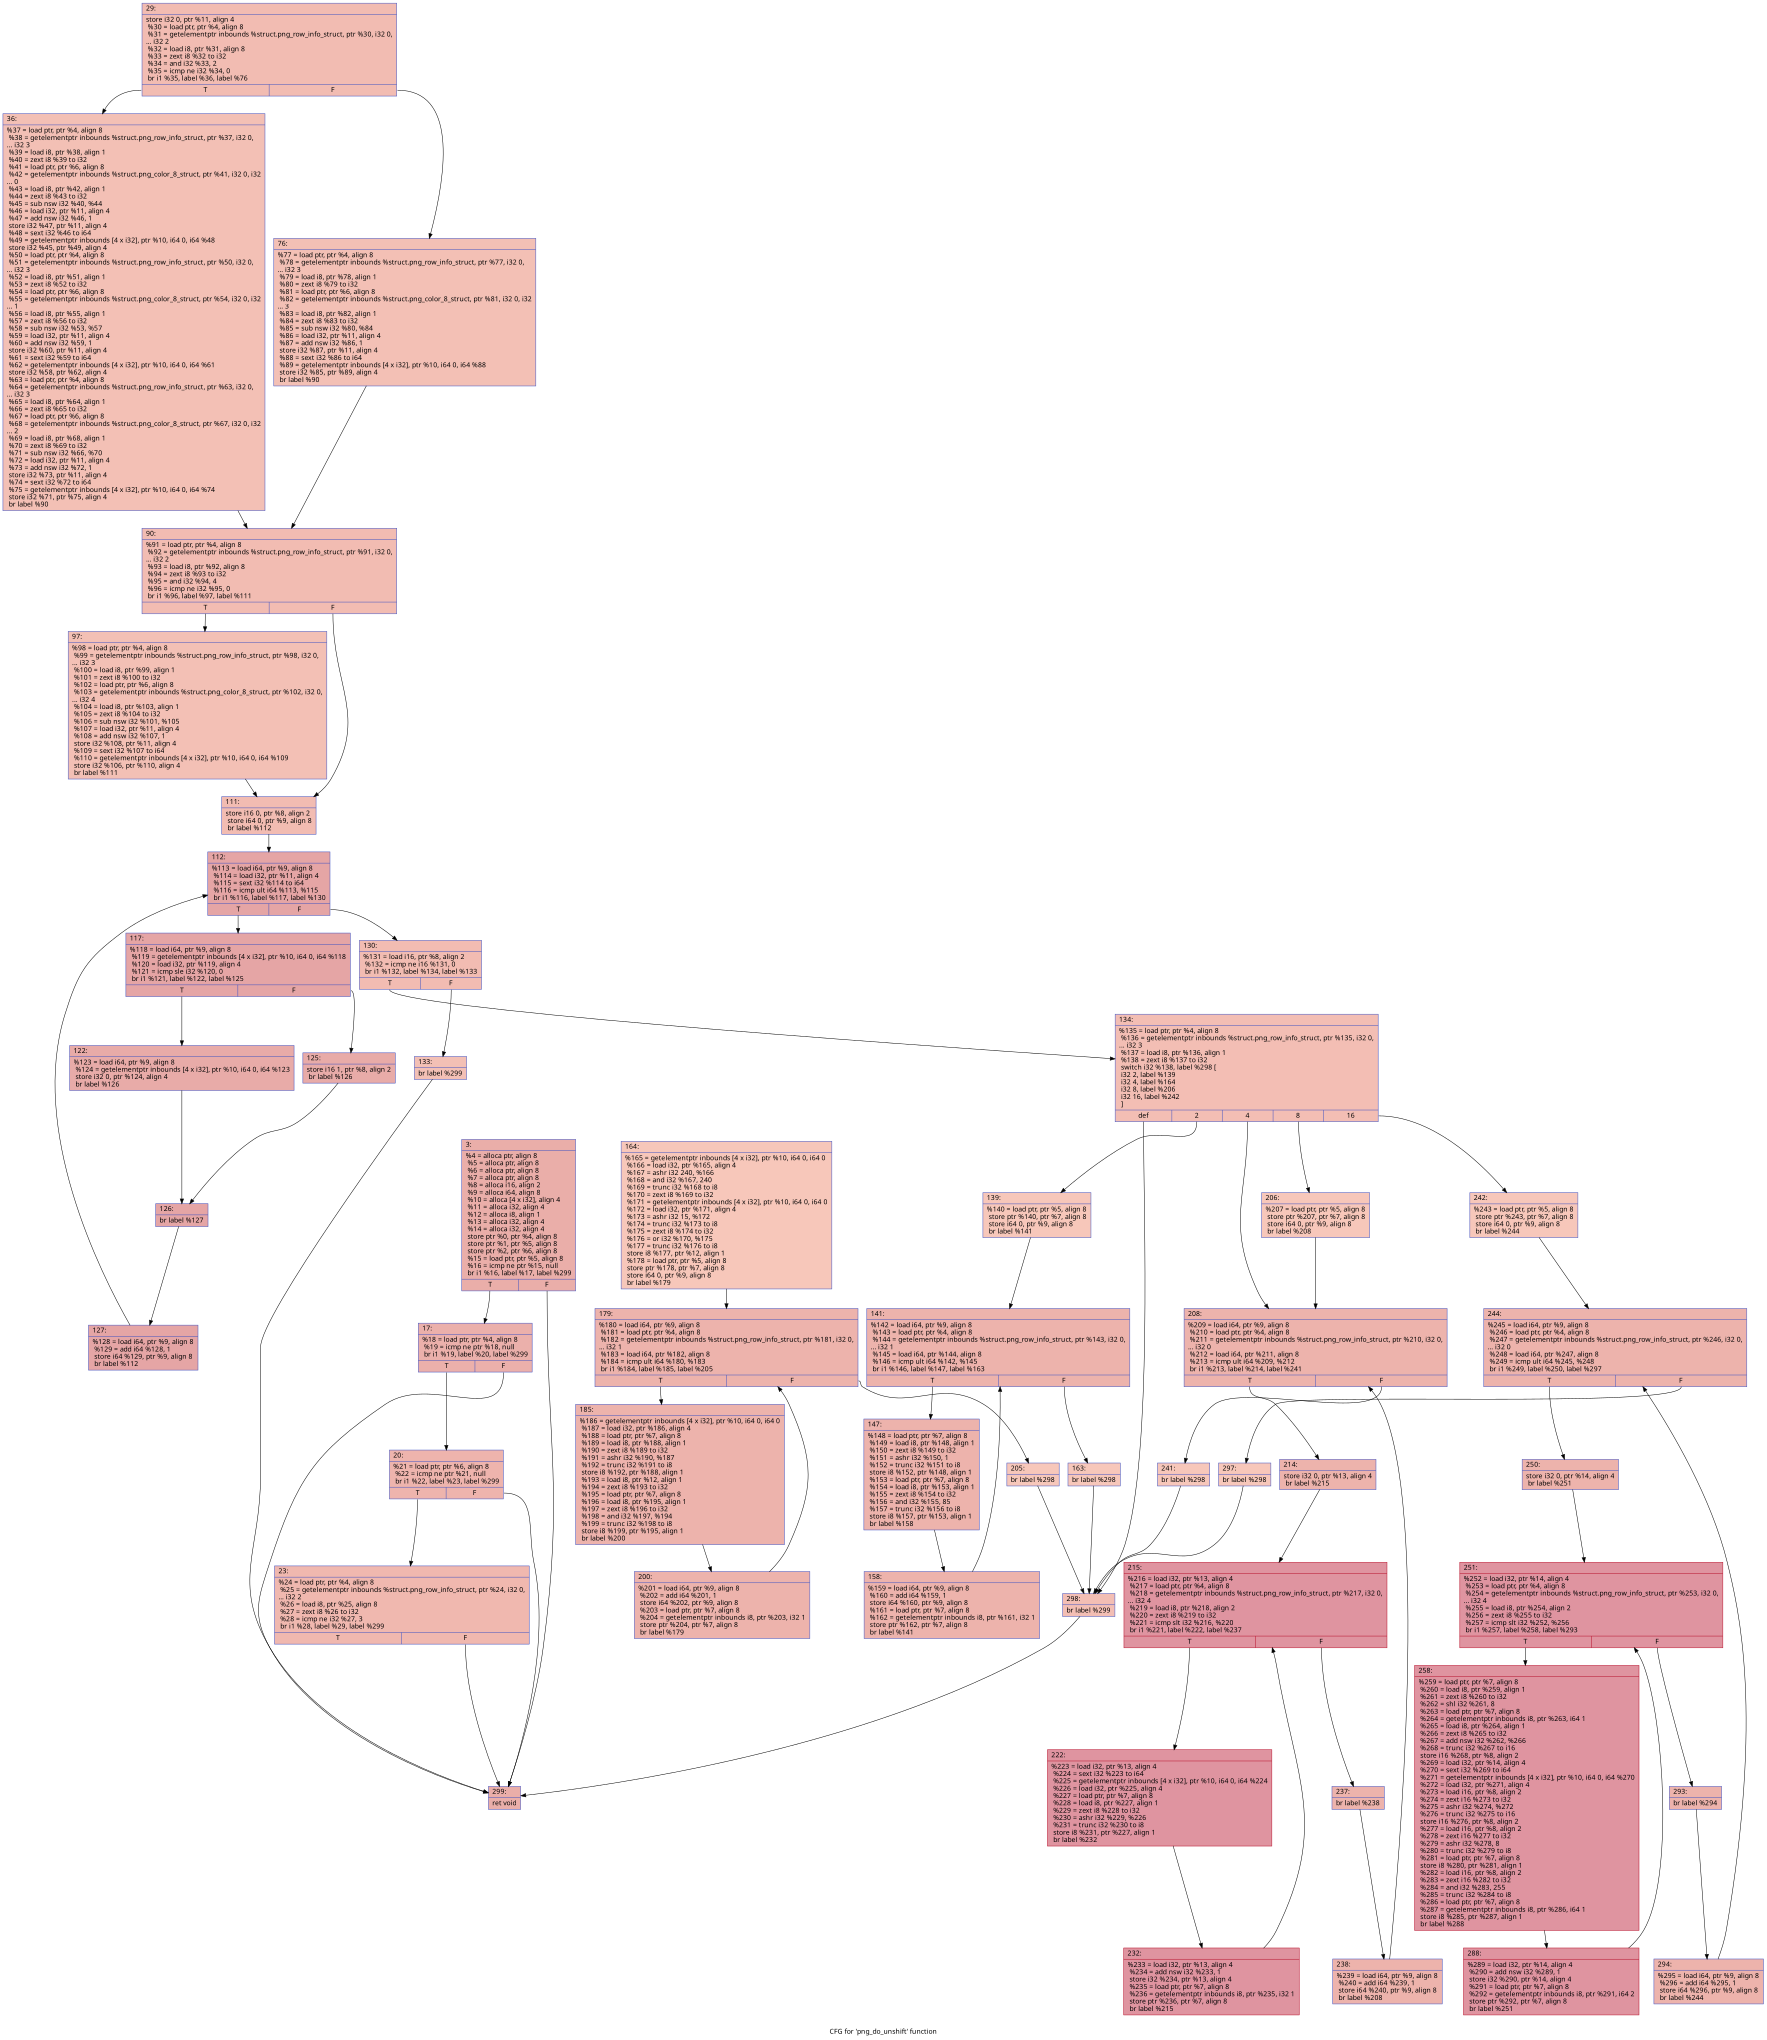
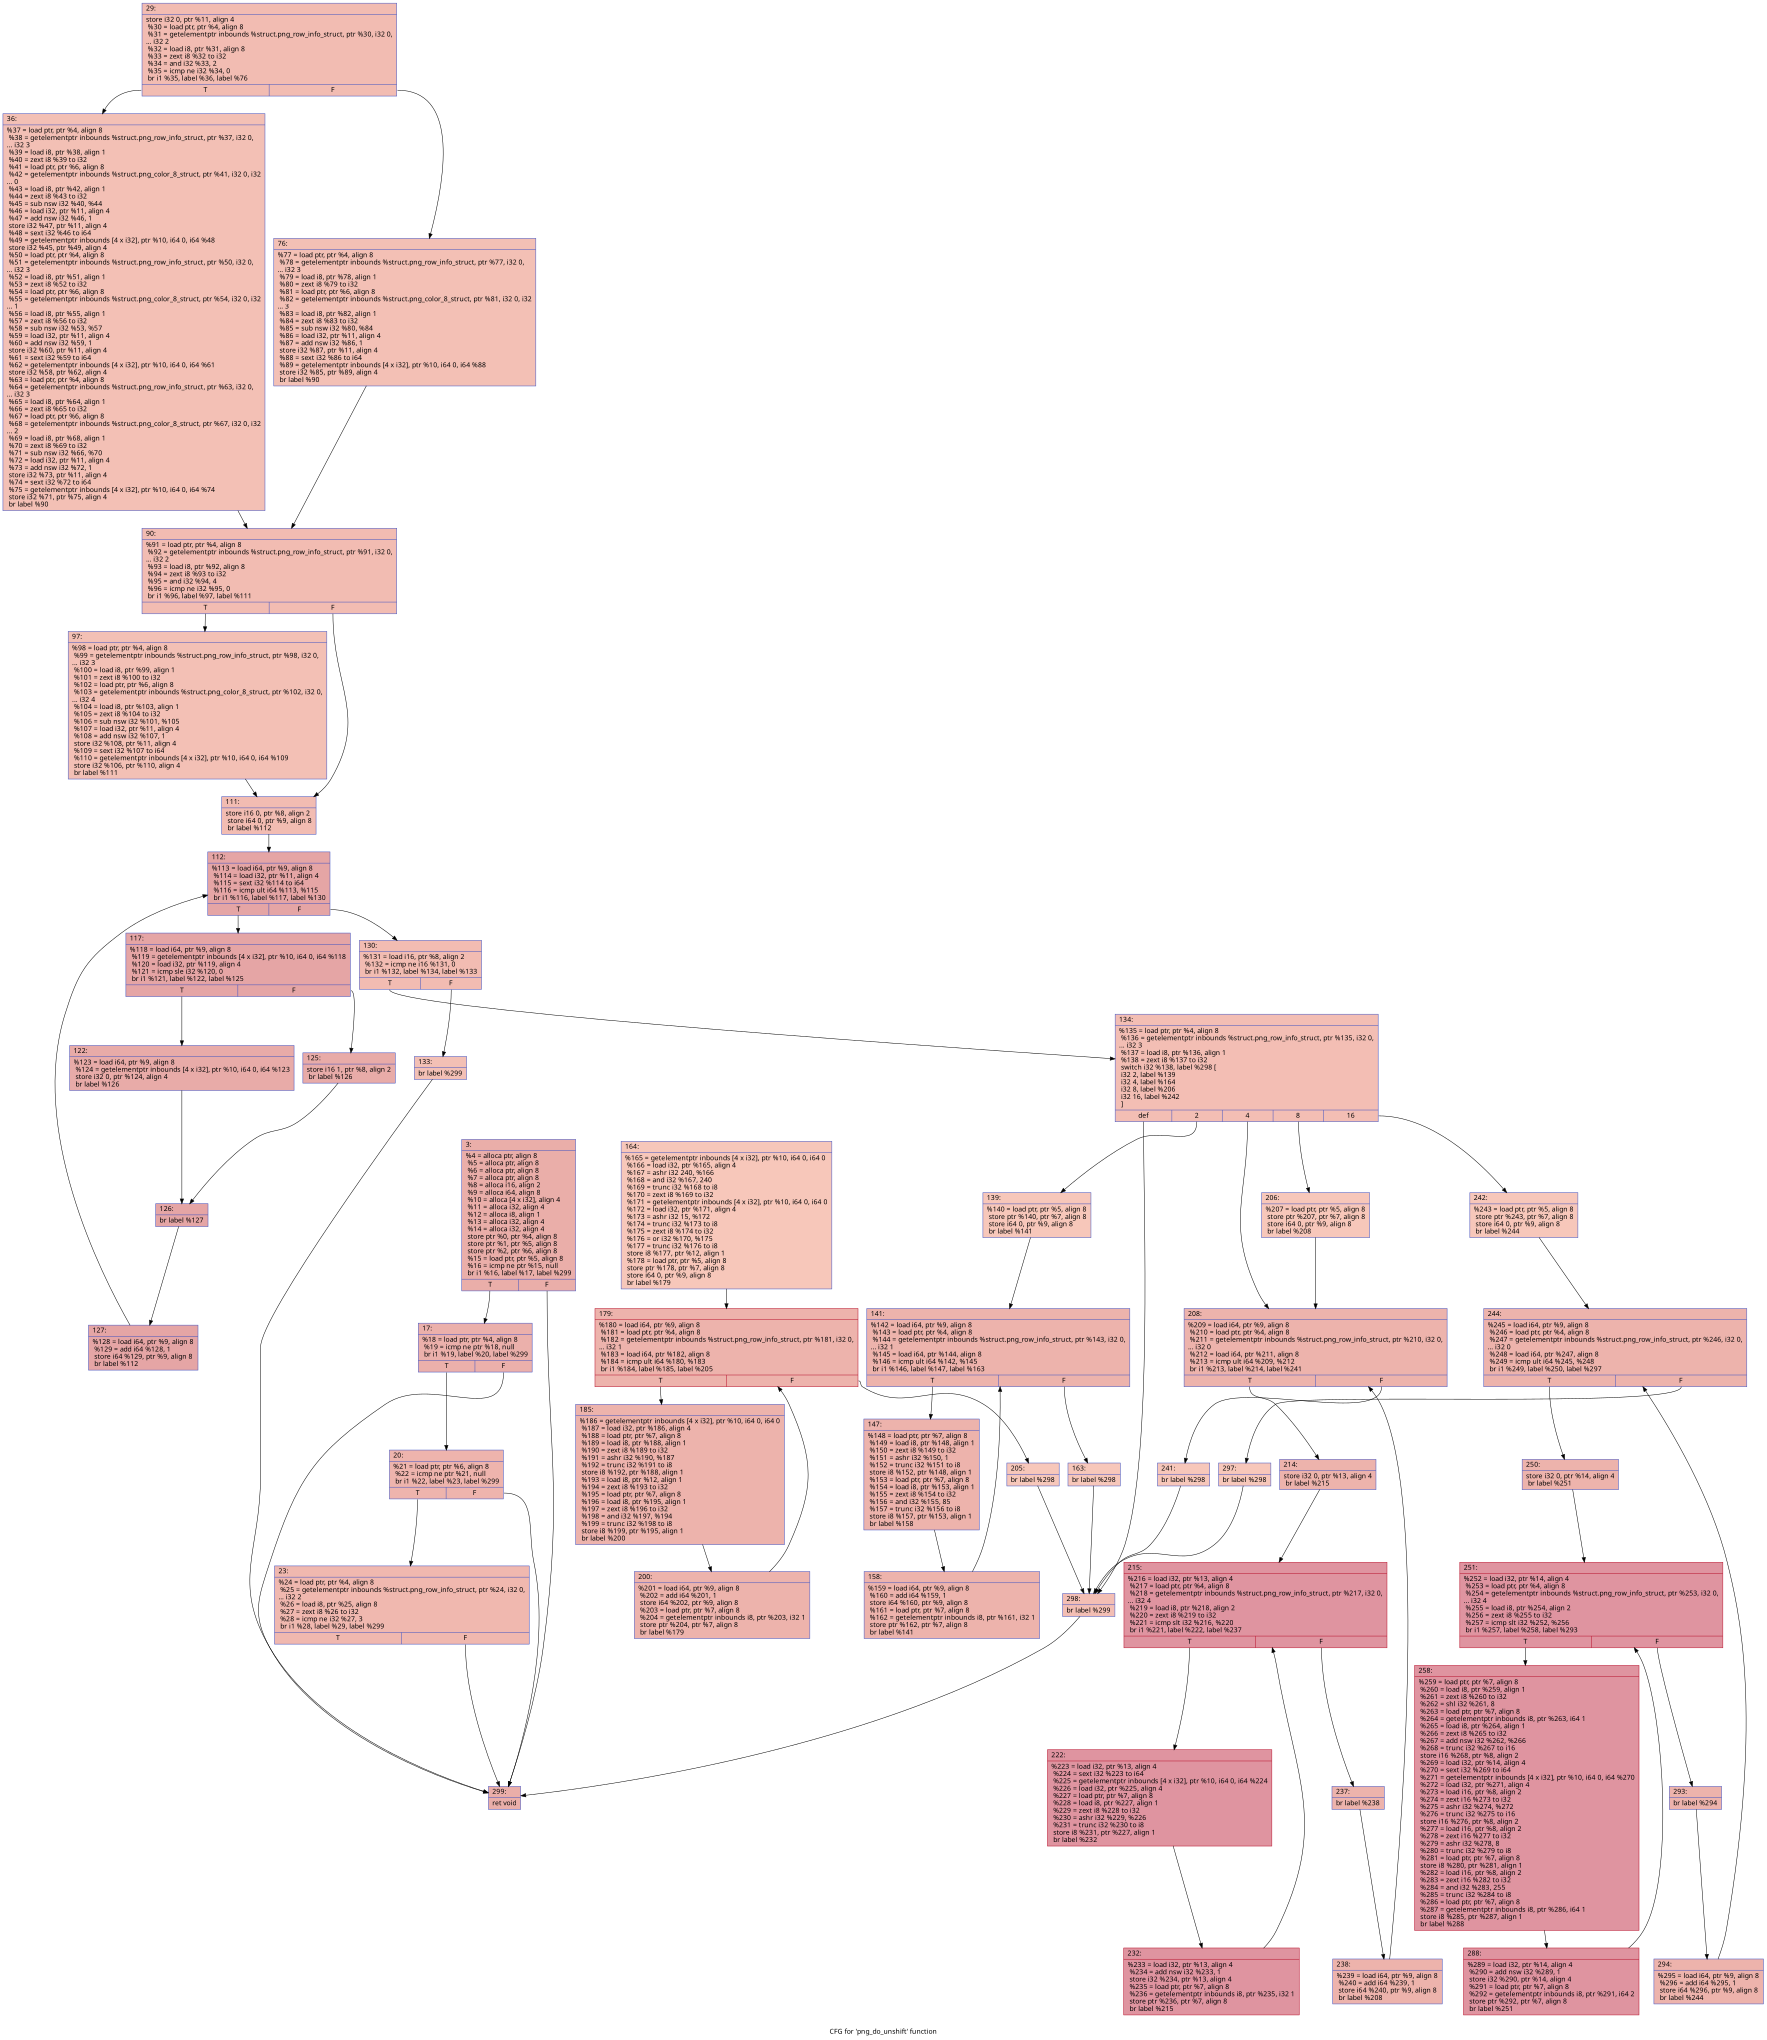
(726, 1348) -> (726, 1348)
